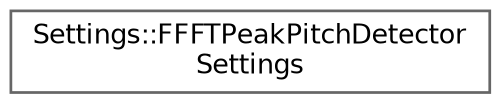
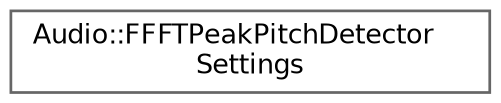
(250, 52) -> (250, 52)
